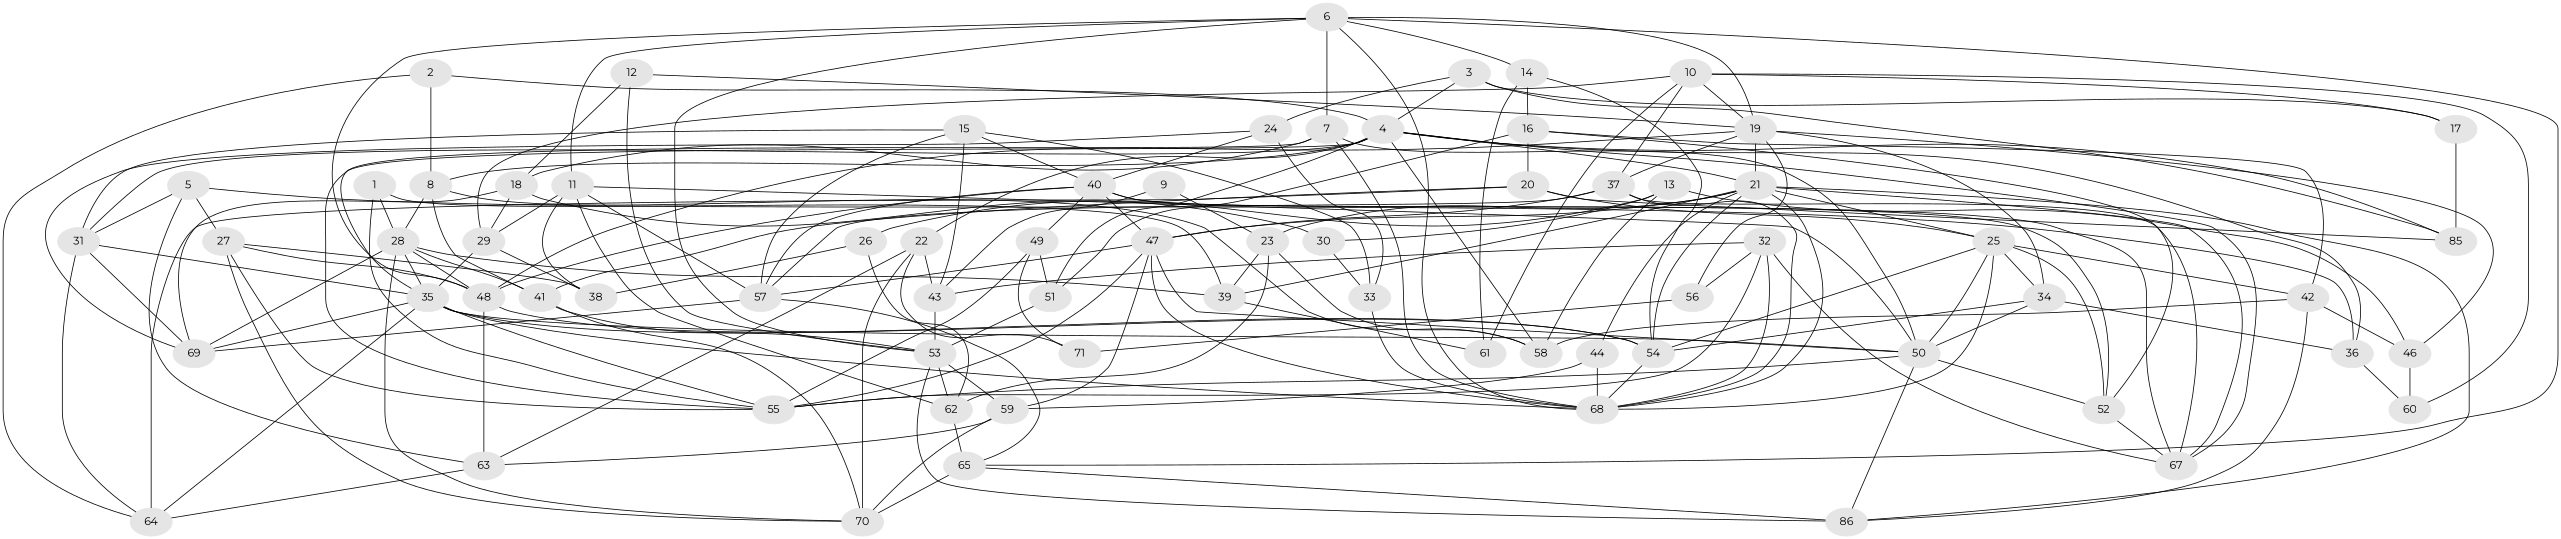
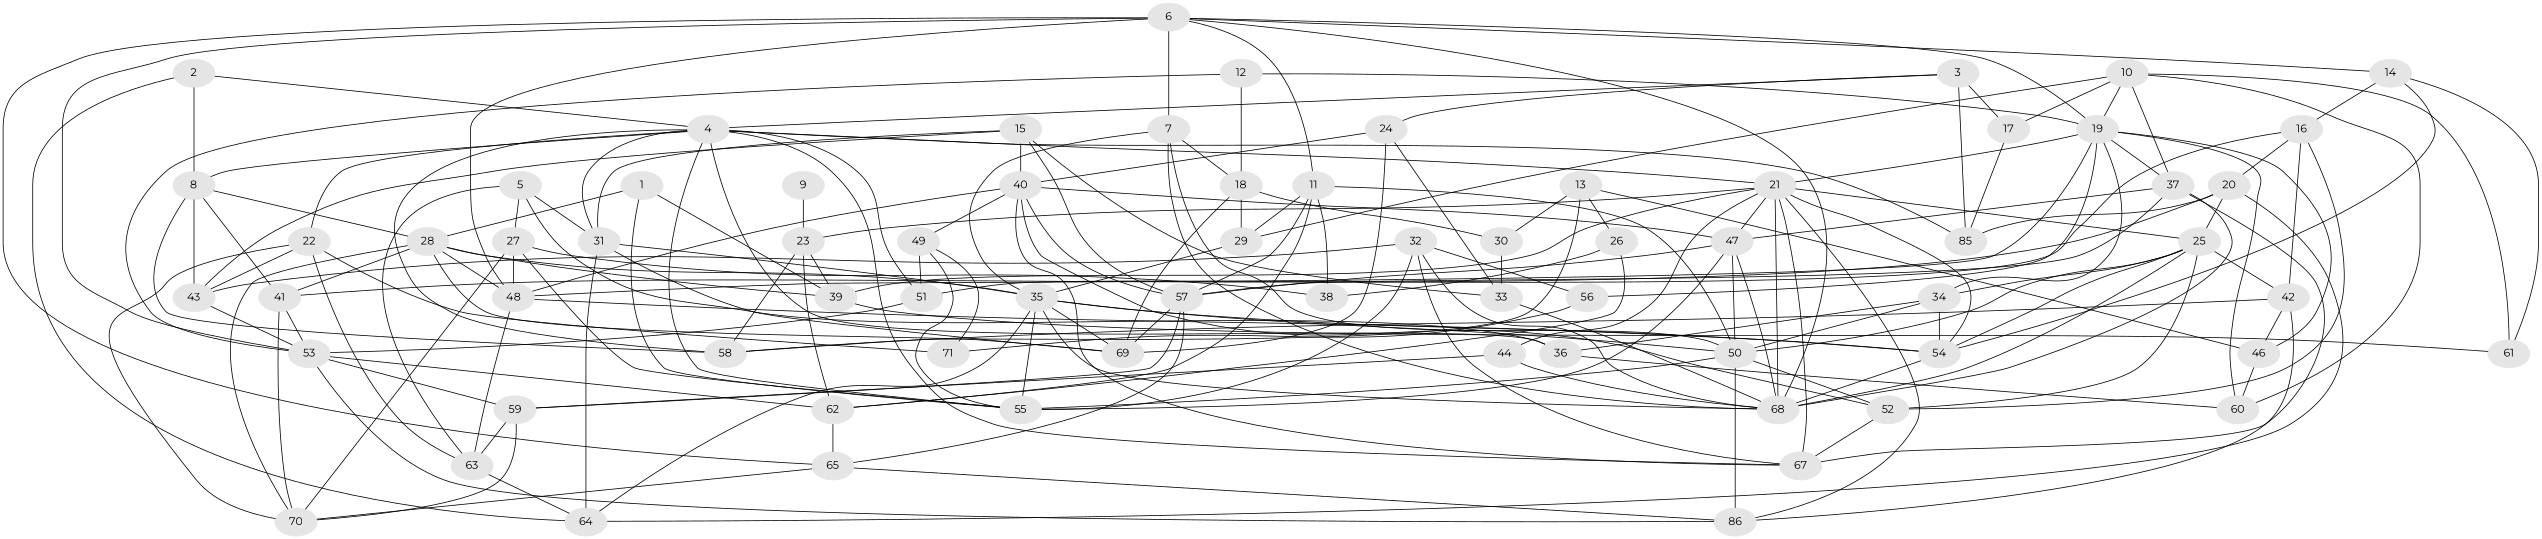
none -> (2256, 211)
(1035, 216) -> (194, 242)
(540, 270) -> none
(1115, 355) -> (876, 389)
